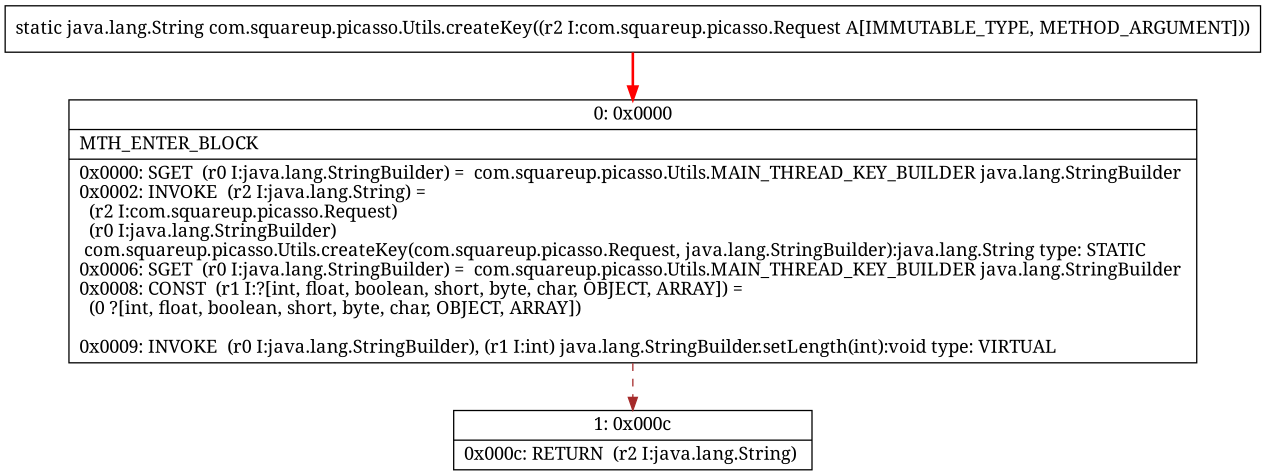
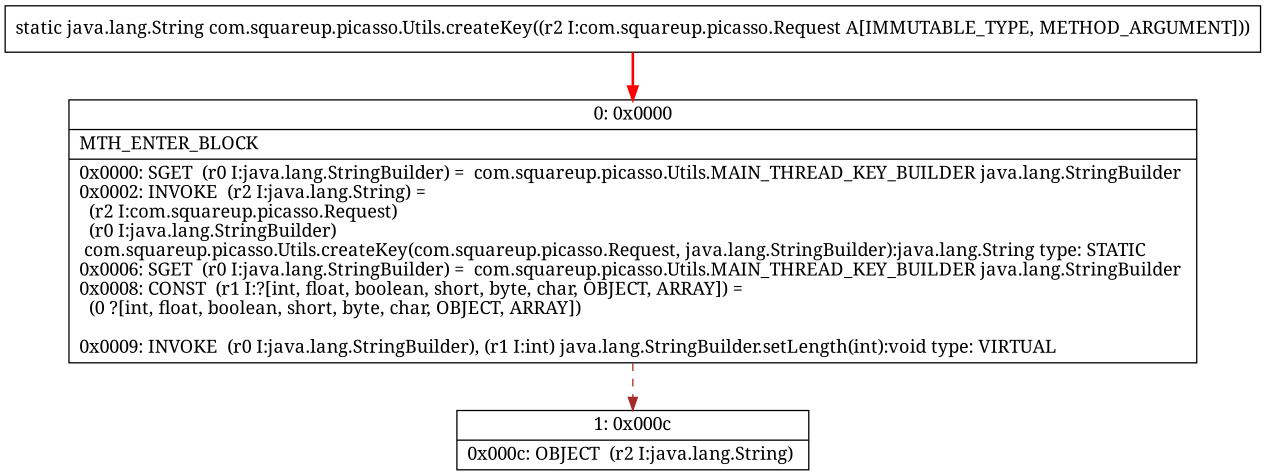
(633, 454) -> (633, 454)
